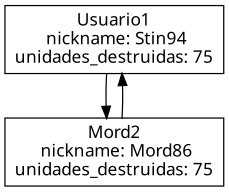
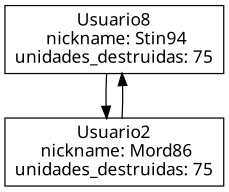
(114, 40) -> (114, 40)
(114, 152) -> (114, 152)
